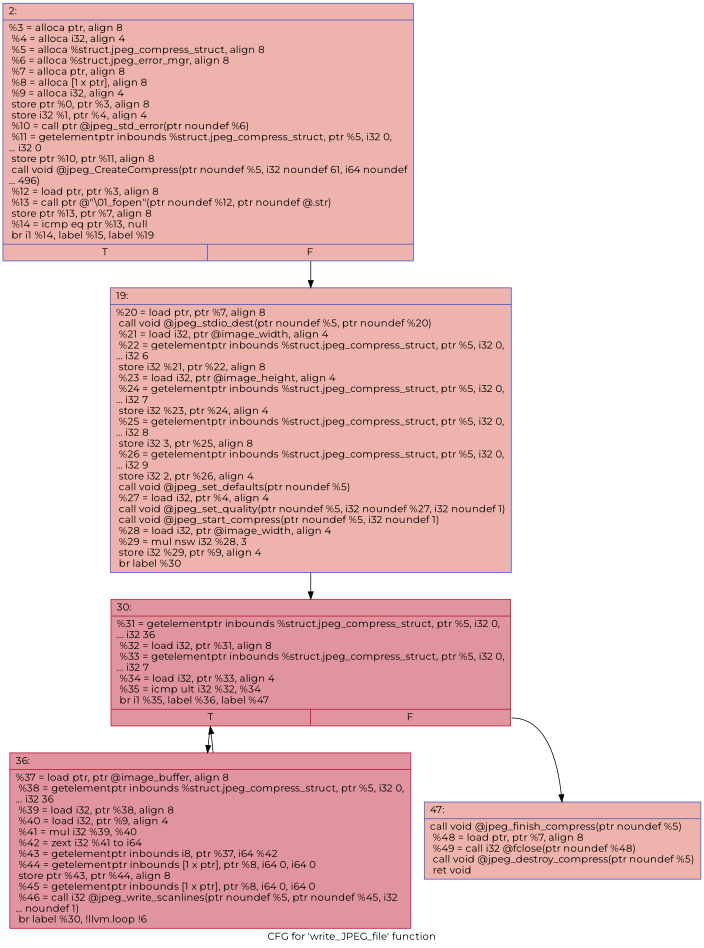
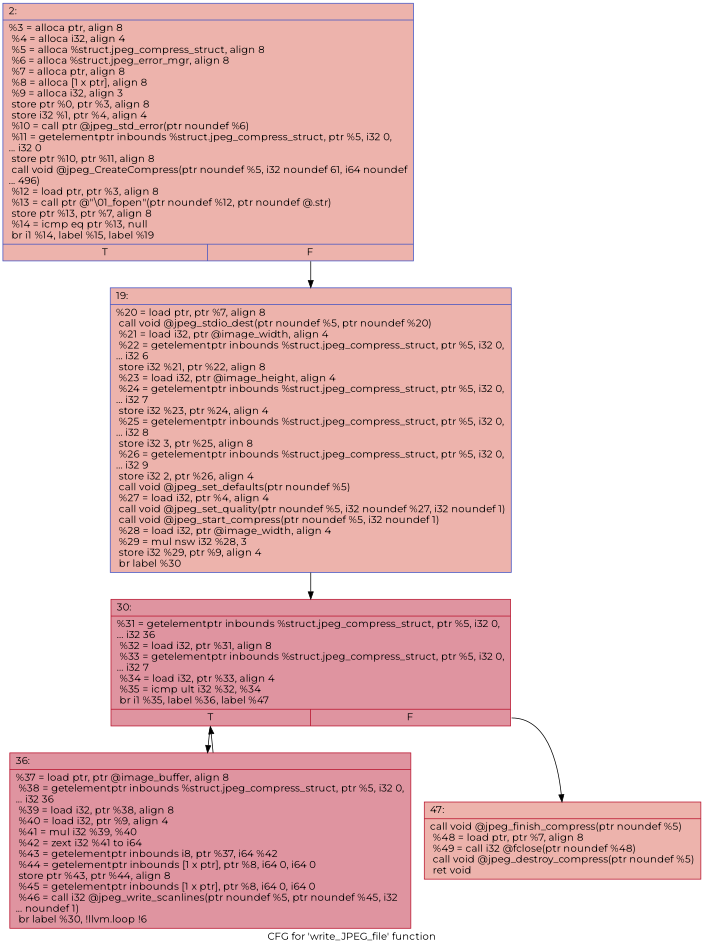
(67, 94) -> (66, 94)
(563, 841) -> (563, 841)
